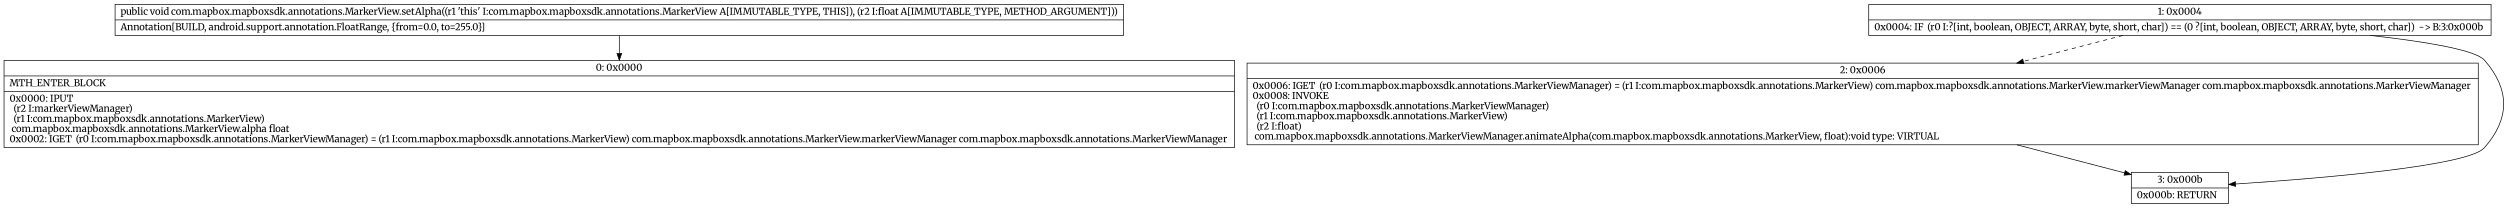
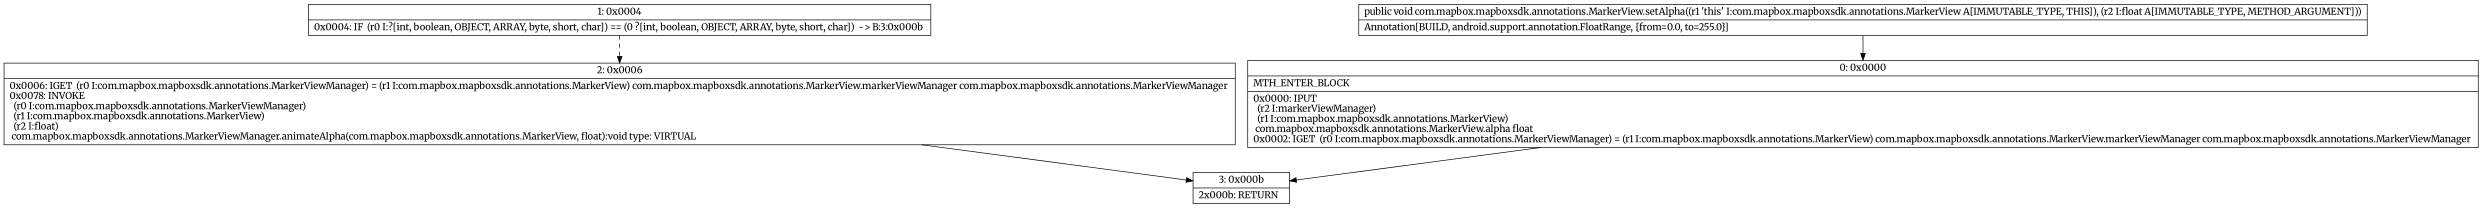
(1293, 96) -> (49, 96)
(2468, 156) -> (1418, 164)
(2180, 195) -> (1241, 195)
